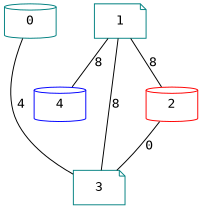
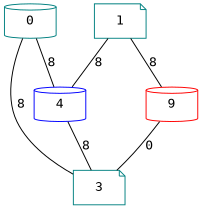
none -> (45, 63)
(21, 104) -> (21, 104)
(110, 104) -> (80, 146)
(172, 104) -> (172, 104)
